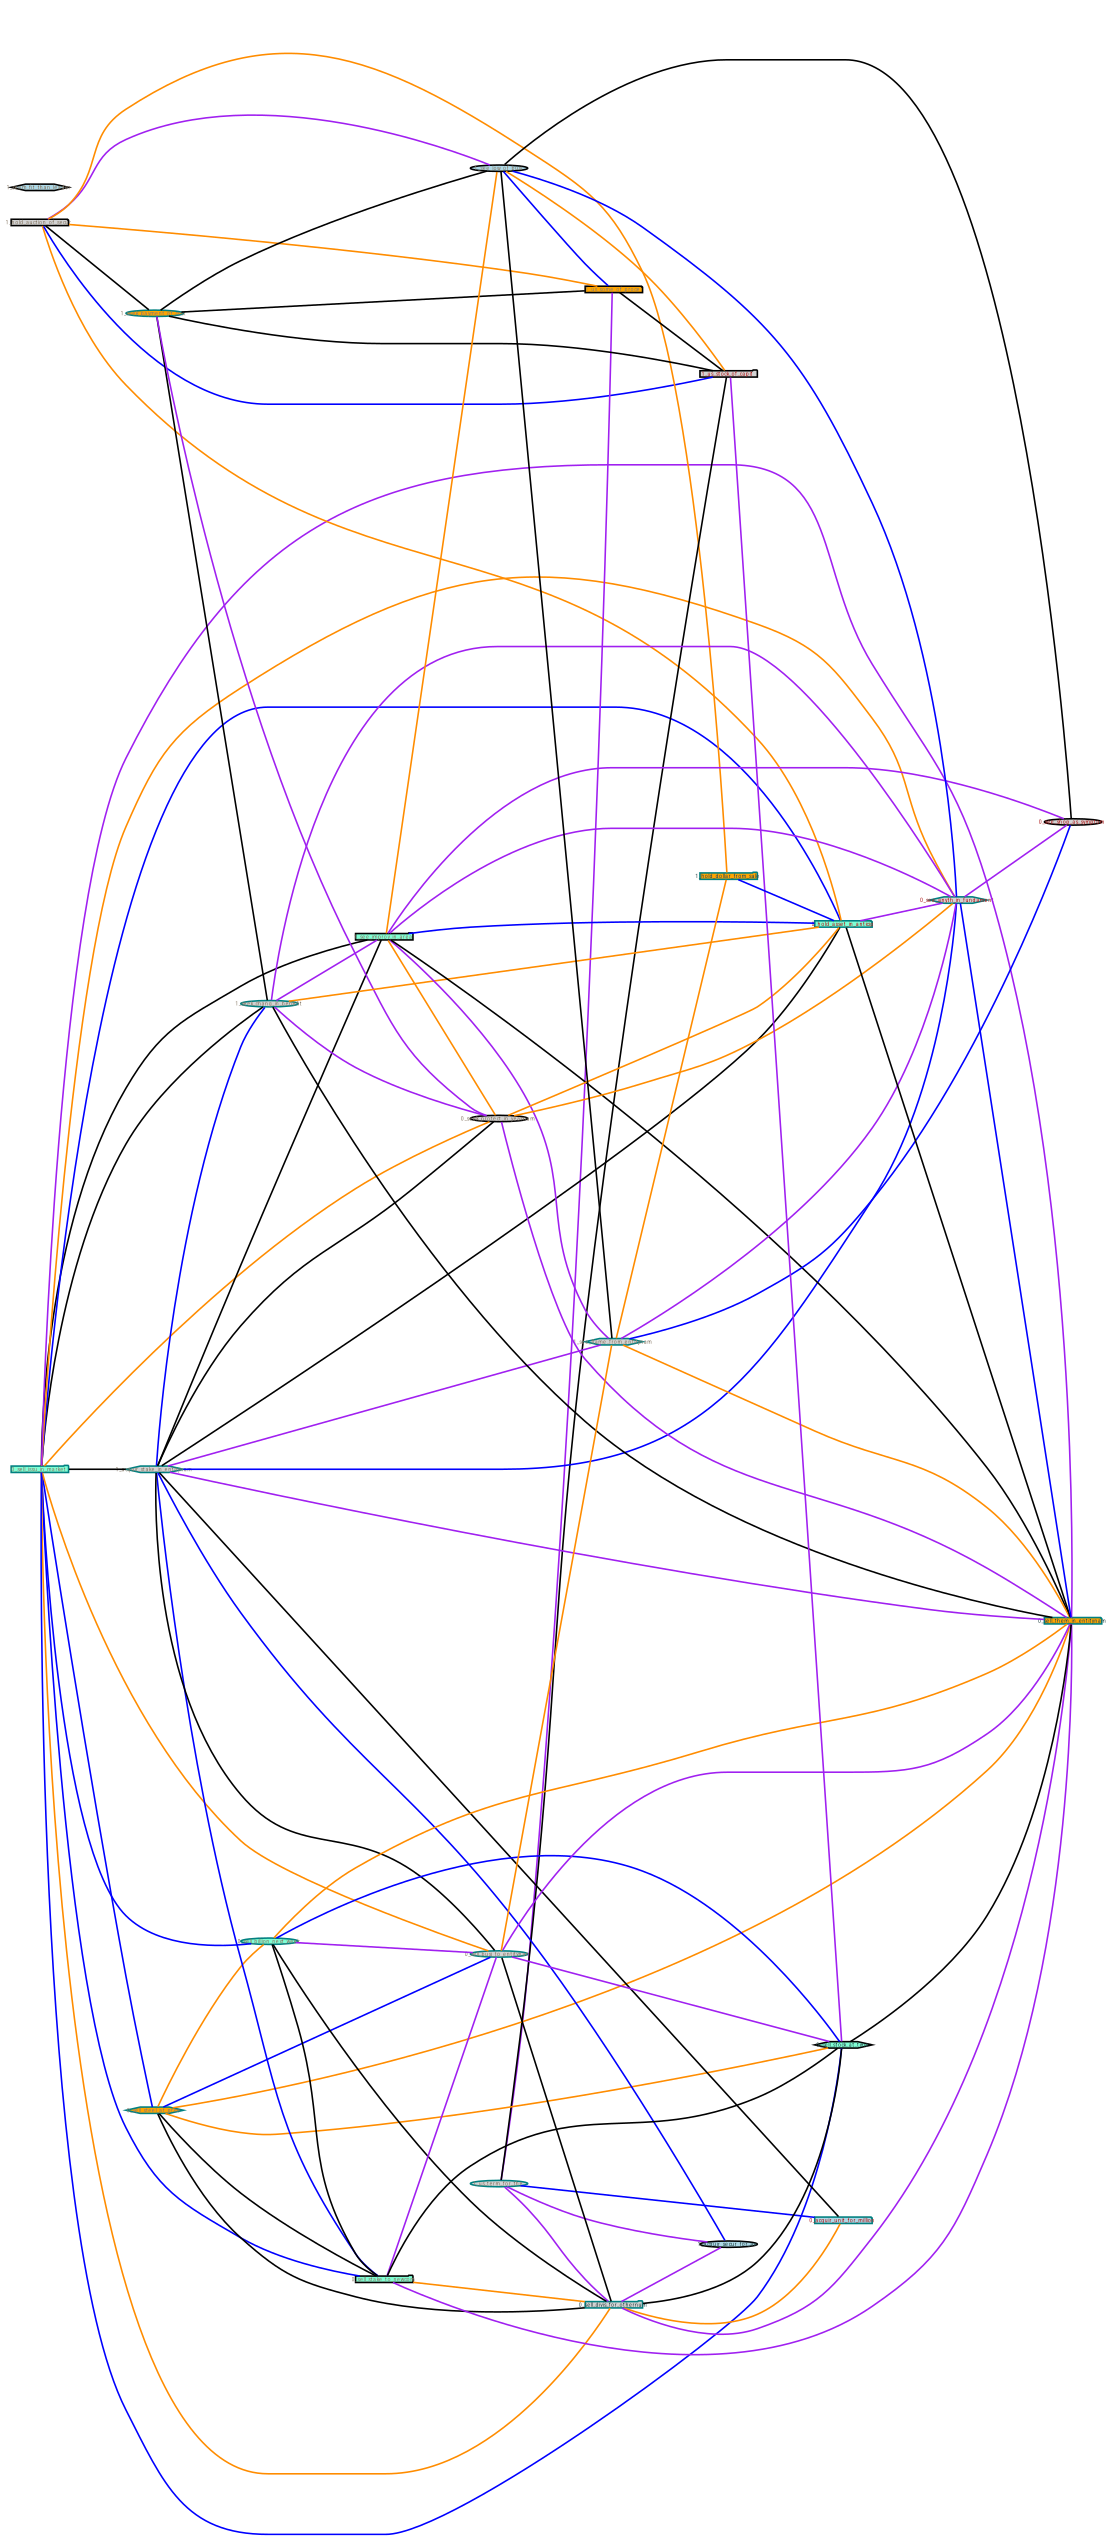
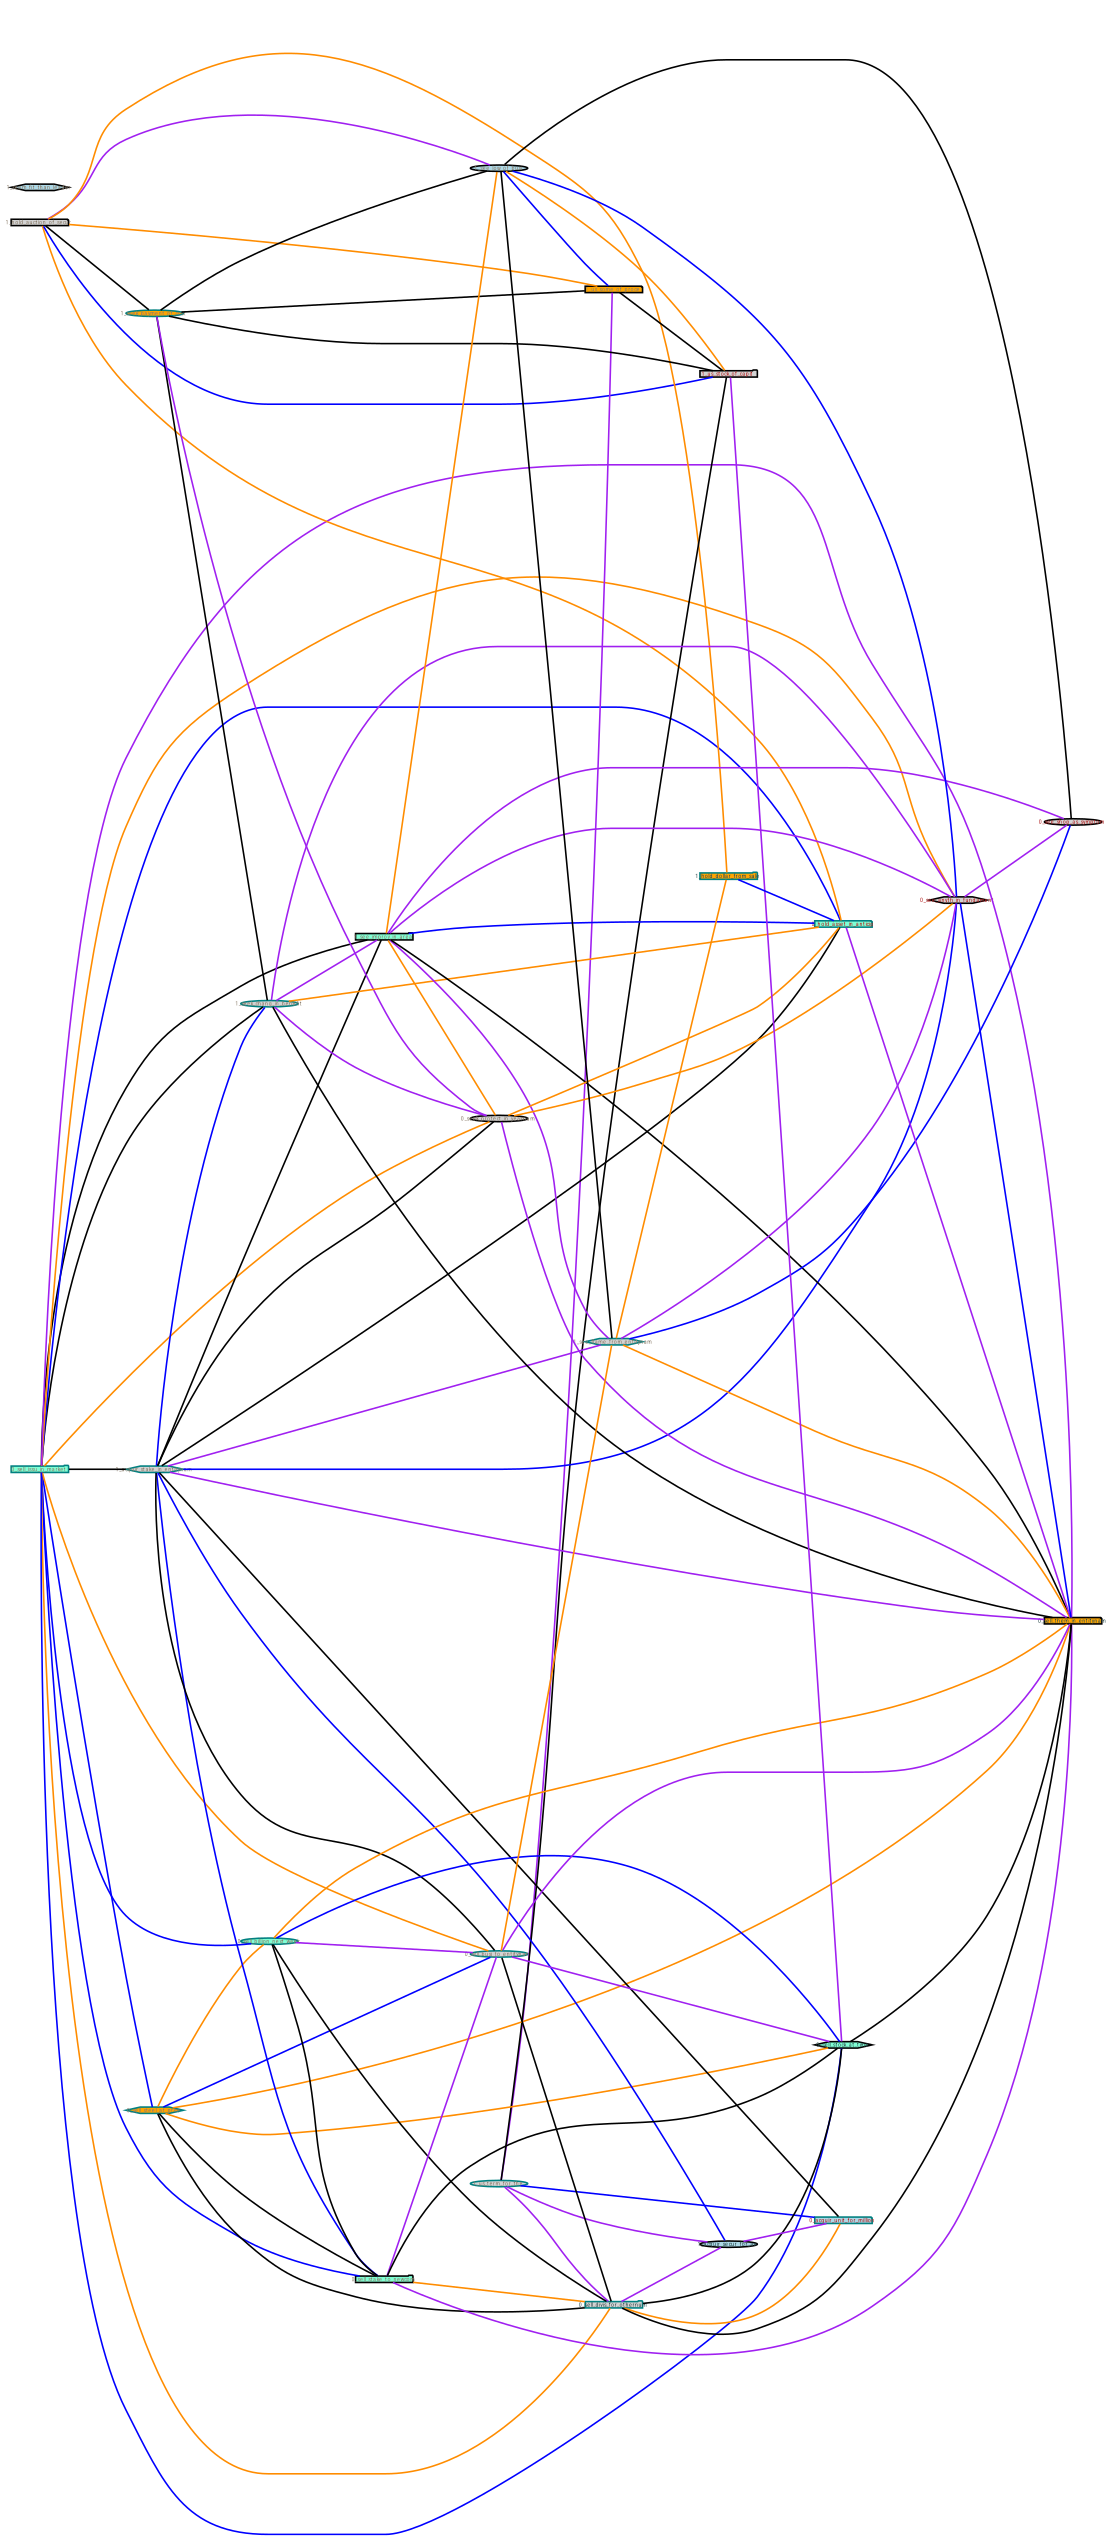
(958, 900) -> (958, 900)
(901, 912) -> none
(958, 1273) -> (958, 1273)
(1073, 1621) -> (1073, 1621)
(963, 2080) -> (963, 2080)
none -> (766, 2236)
